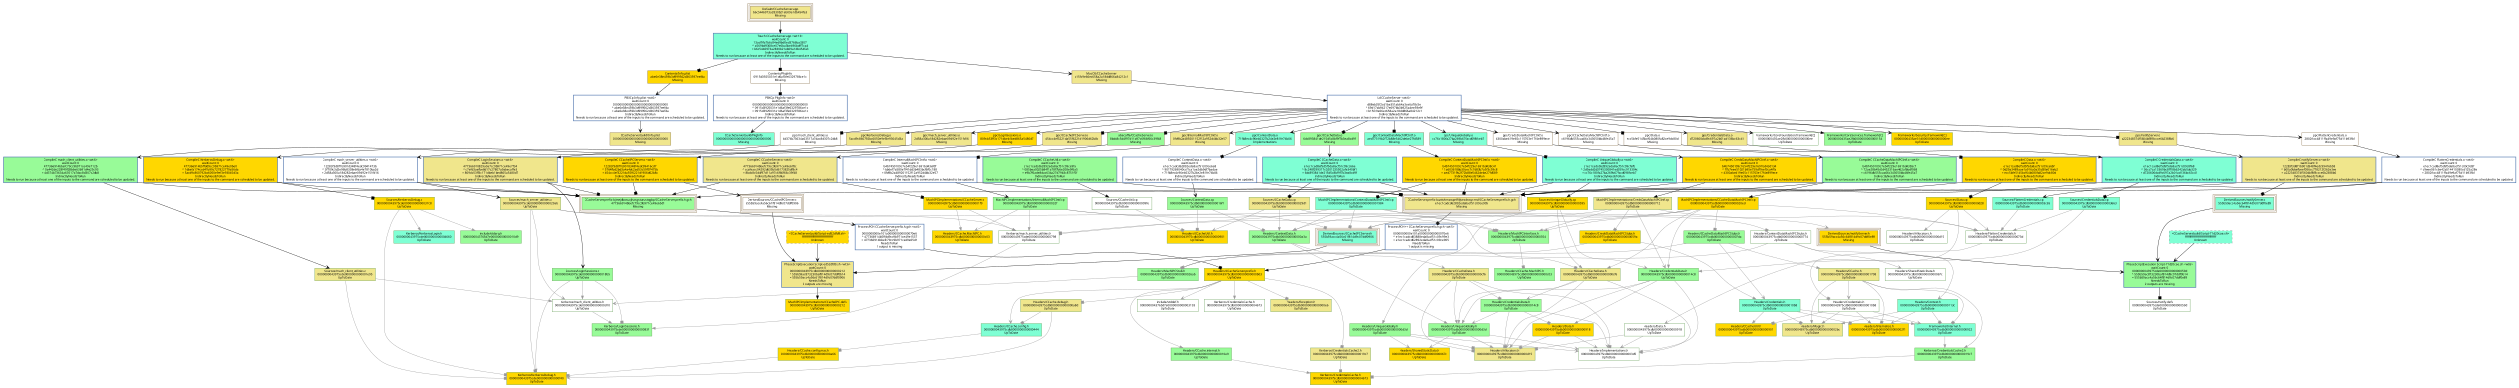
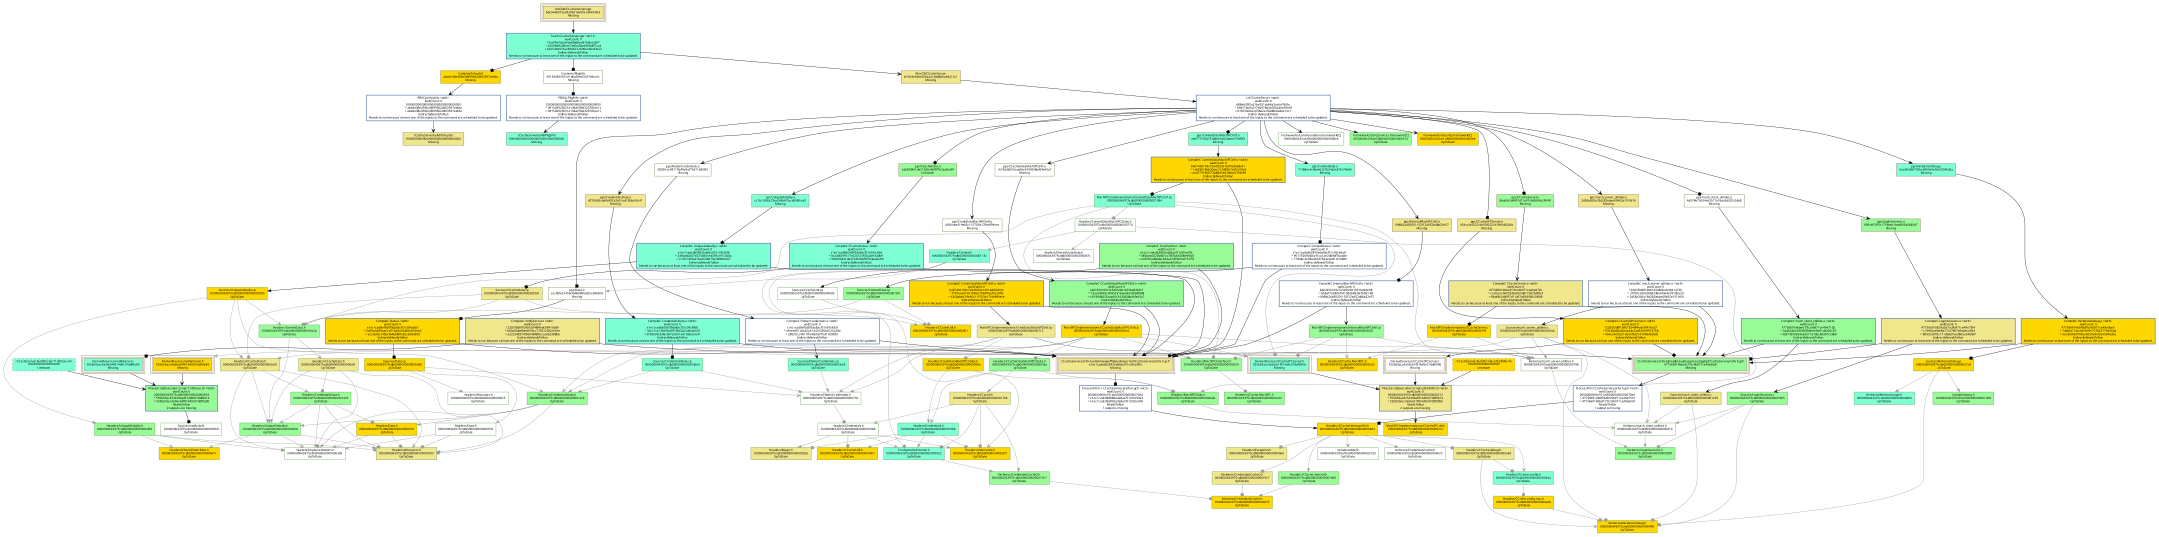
(876, 139) -> (1926, 170)
(1007, 139) -> (1891, 225)
(1136, 139) -> (1525, 201)
(1265, 139) -> (1325, 170)
(1330, 139) -> (928, 170)
(2148, 139) -> none
(1817, 297) -> none
(1876, 316) -> (787, 279)
